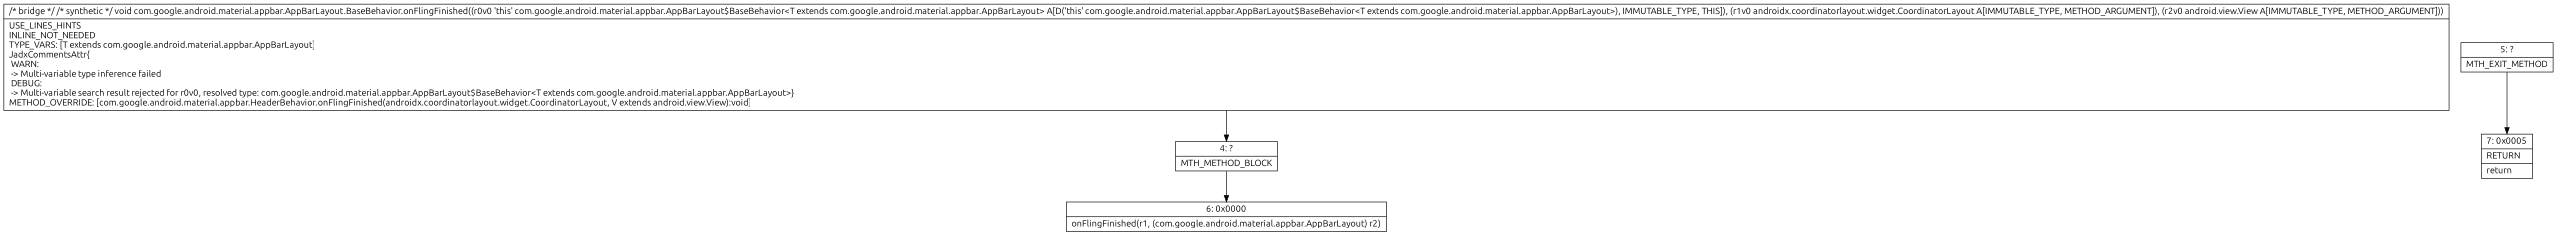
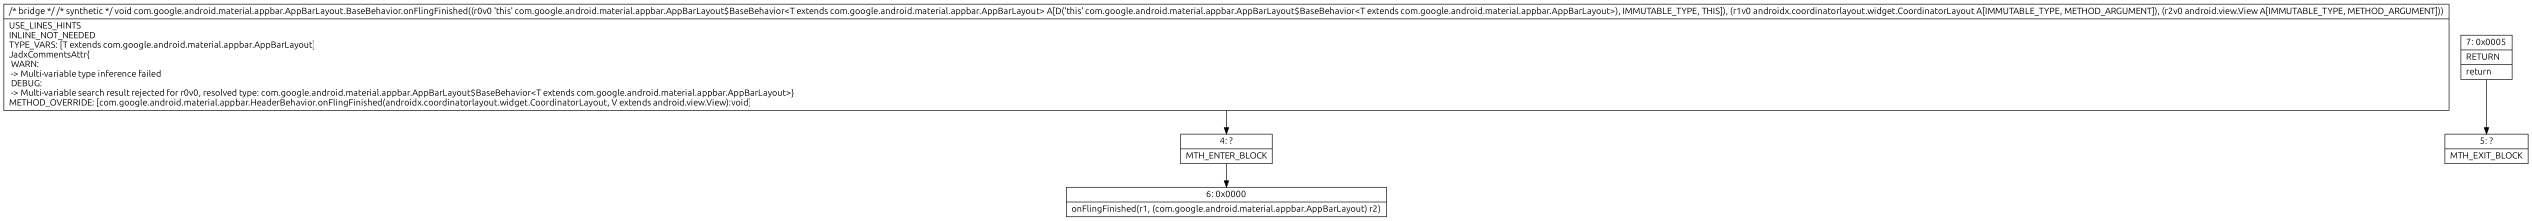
(2507, 64) -> (2487, 156)
(2507, 100) -> (2487, 104)
(1226, 163) -> (1226, 156)
